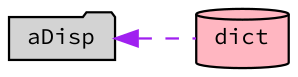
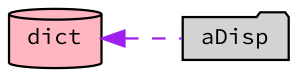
(167, 38) -> (154, 38)
